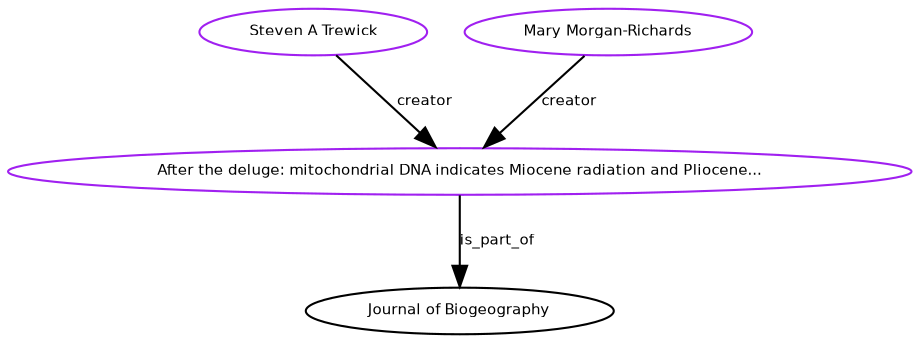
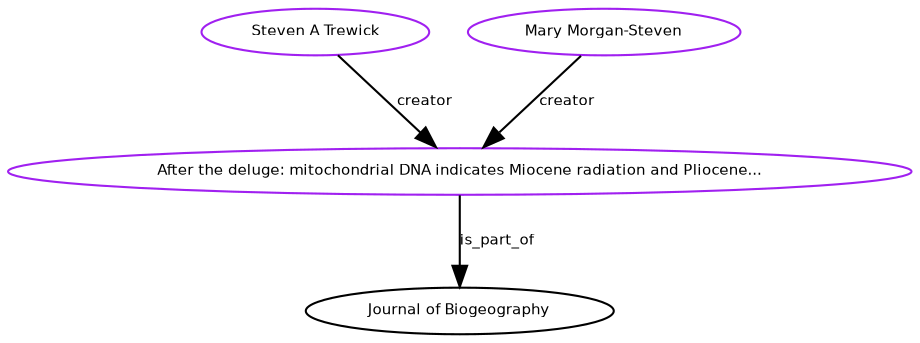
(608, 32) -> (604, 32)
